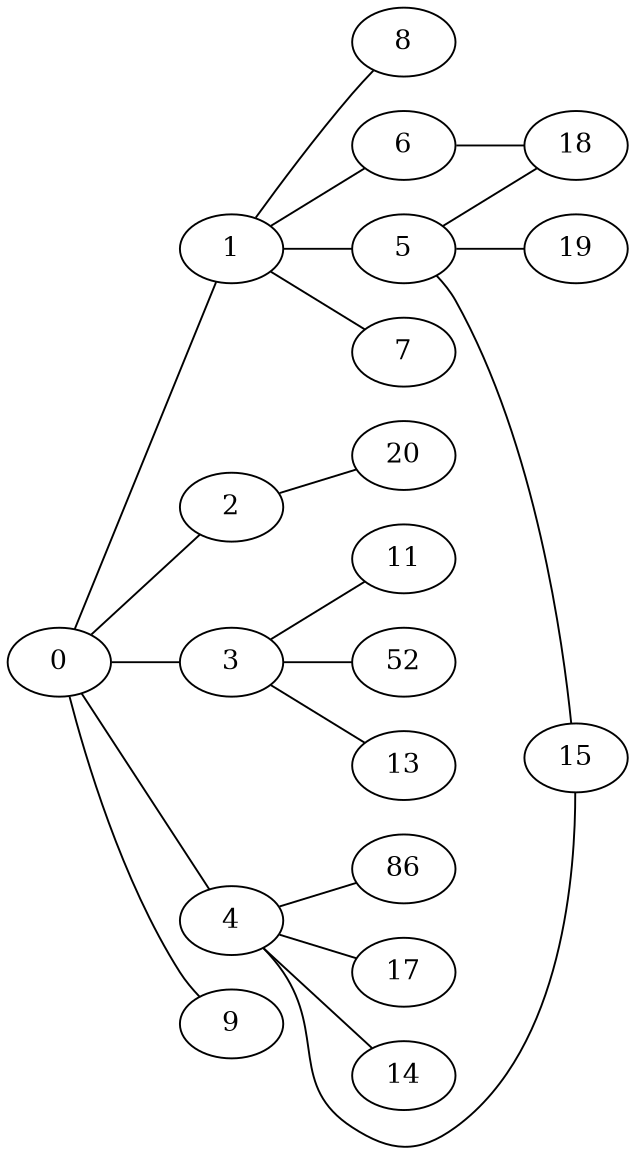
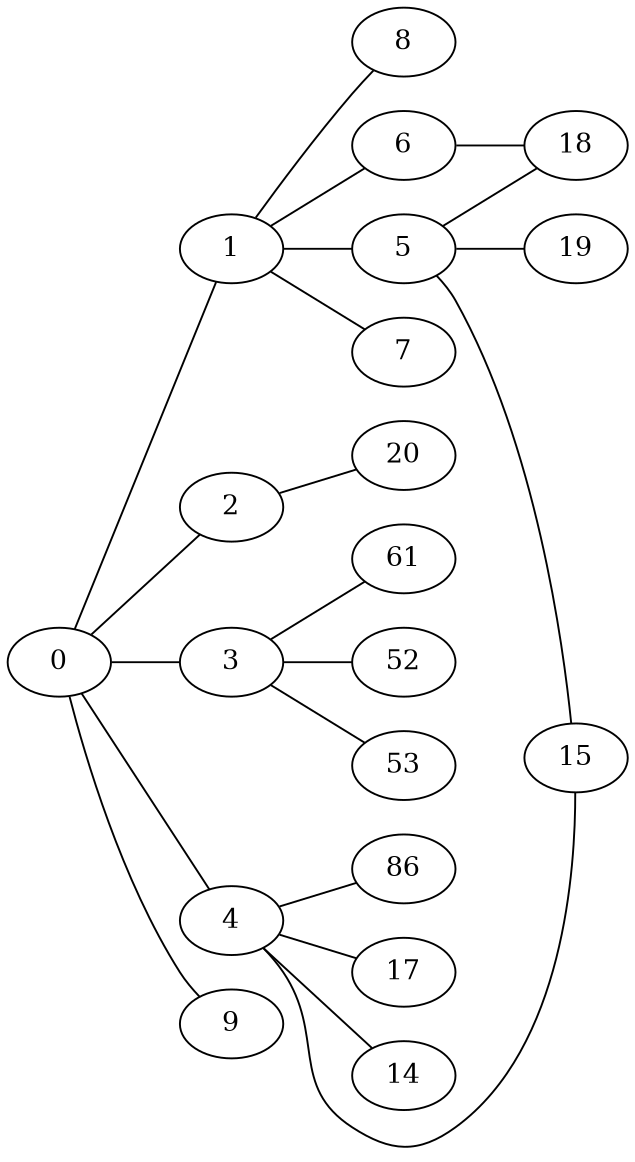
(404, 559) -> (404, 559)
(404, 766) -> (404, 766)
